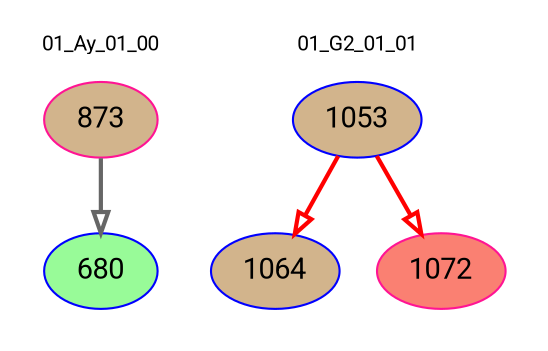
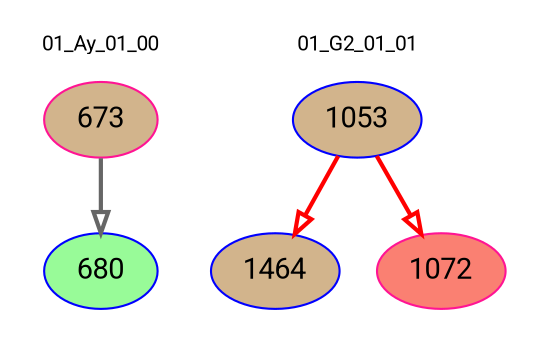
(101, 120) -> (101, 120)
(275, 271) -> (275, 271)
